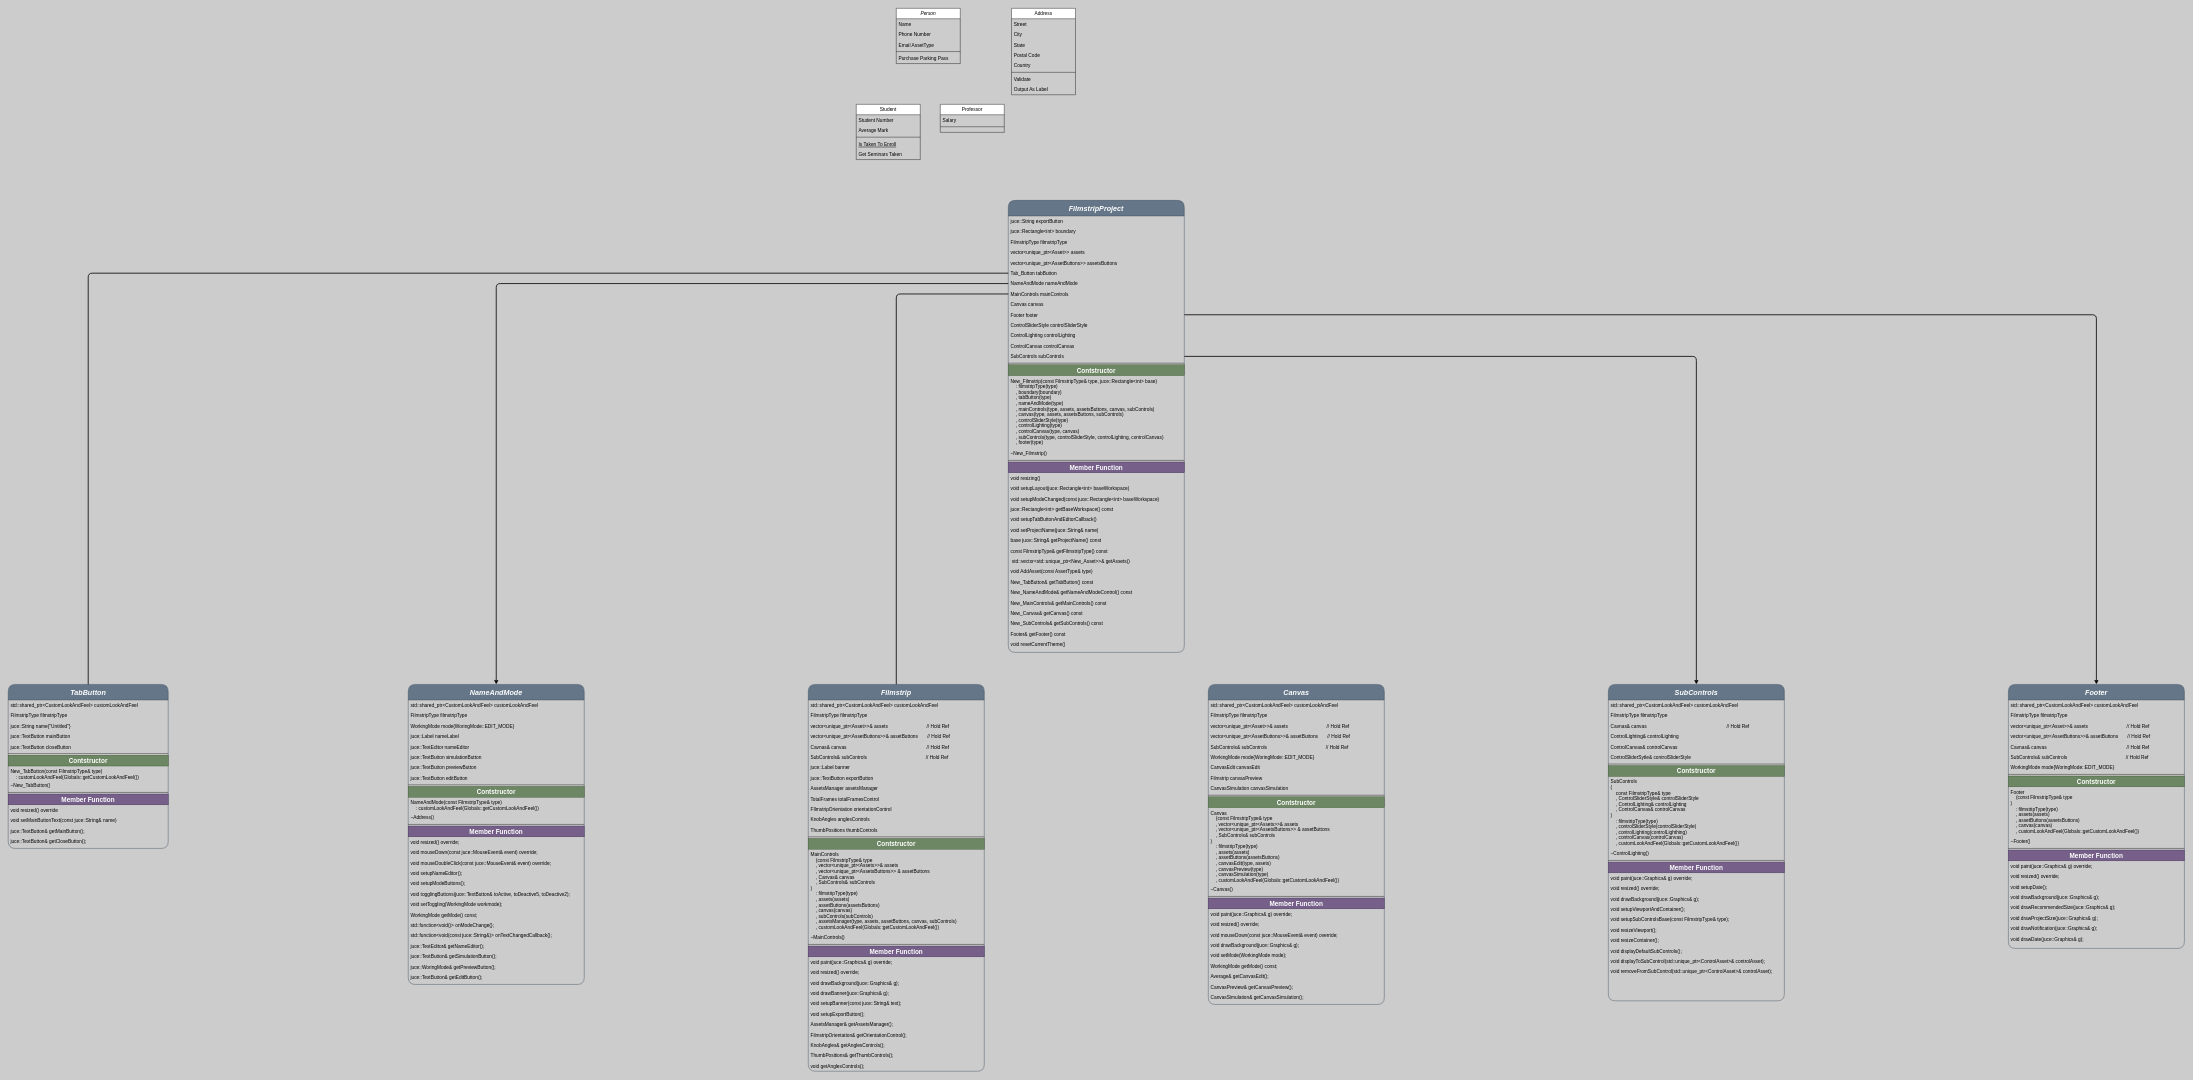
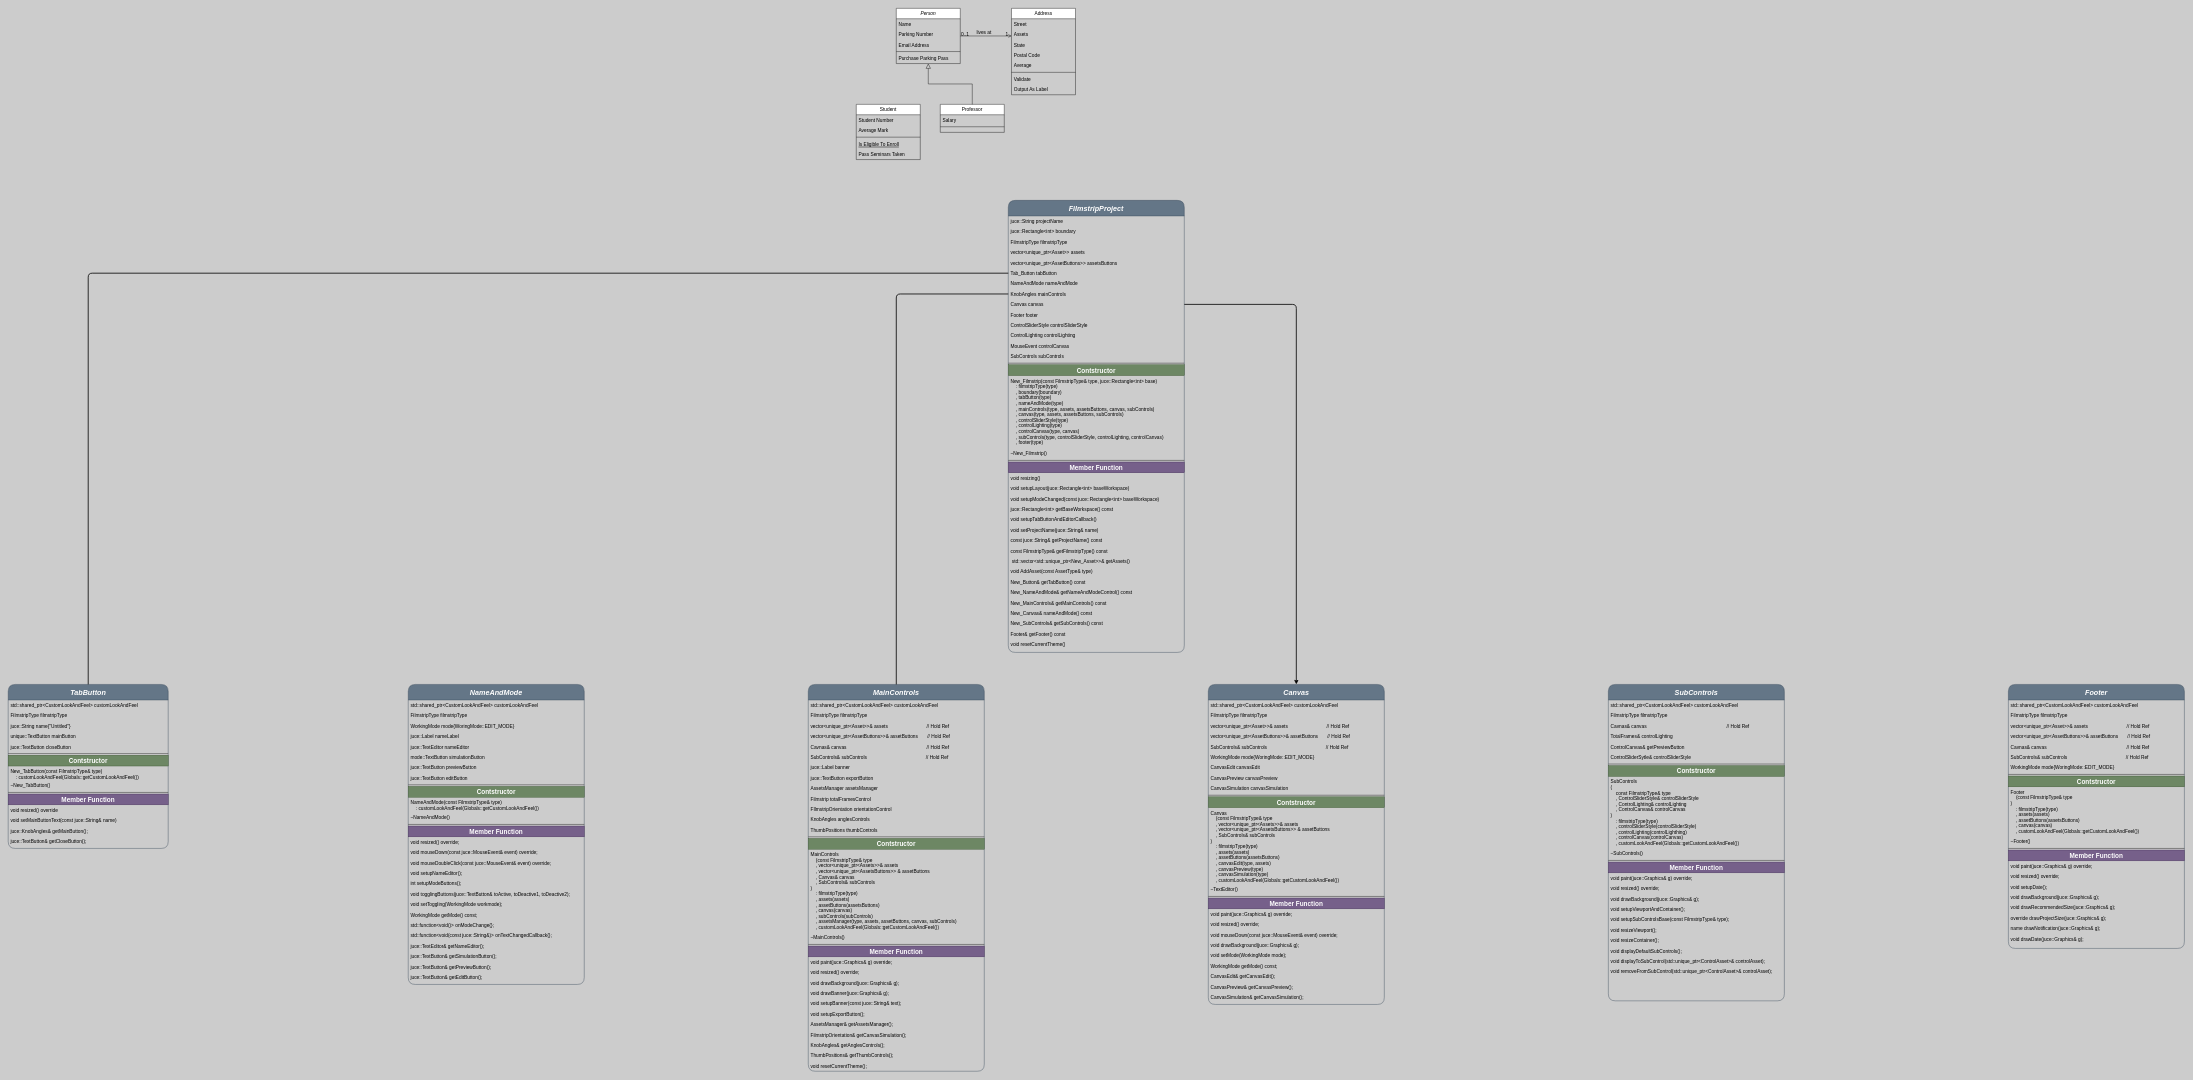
(914, 34) -> (916, 34)
(1018, 34) -> (1022, 34)
none -> (966, 36)
(917, 45) -> (914, 45)
(1023, 66) -> (1023, 66)
none -> (972, 93)
(879, 144) -> (881, 144)
(881, 154) -> (882, 154)
(1042, 221) -> (1040, 221)
(552, 283) -> none
(1041, 294) -> (1039, 294)
(1825, 315) -> none
(1045, 346) -> (1041, 346)
(1604, 356) -> none
none -> (1296, 436)
(1062, 540) -> (1063, 540)
(1056, 582) -> (1052, 582)
(1048, 613) -> (1051, 613)
(896, 693) -> (896, 693)
(44, 736) -> (46, 736)
(1649, 736) -> (1645, 736)
(1646, 747) -> (1650, 747)
(451, 757) -> (451, 757)
(1238, 778) -> (1245, 778)
(848, 799) -> (844, 799)
(424, 818) -> (429, 818)
(53, 831) -> (52, 831)
(1633, 854) -> (1629, 854)
(441, 884) -> (439, 884)
(1222, 890) -> (1227, 890)
(502, 894) -> (502, 894)
(2059, 918) -> (2065, 918)
(2059, 928) -> (2060, 928)
(456, 967) -> (457, 967)
(1242, 976) -> (1246, 976)
(866, 1035) -> (863, 1035)
(841, 1066) -> (842, 1066)
